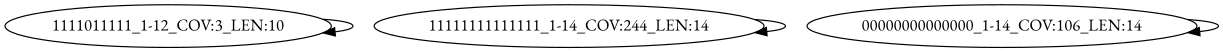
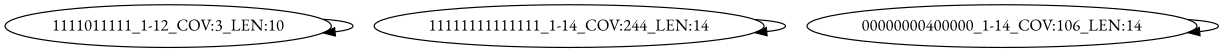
(1002, 26) -> (1002, 26)
